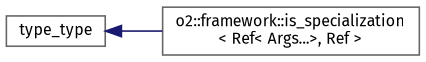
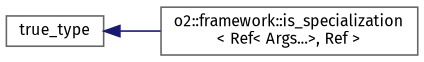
(56, 31) -> (55, 31)
